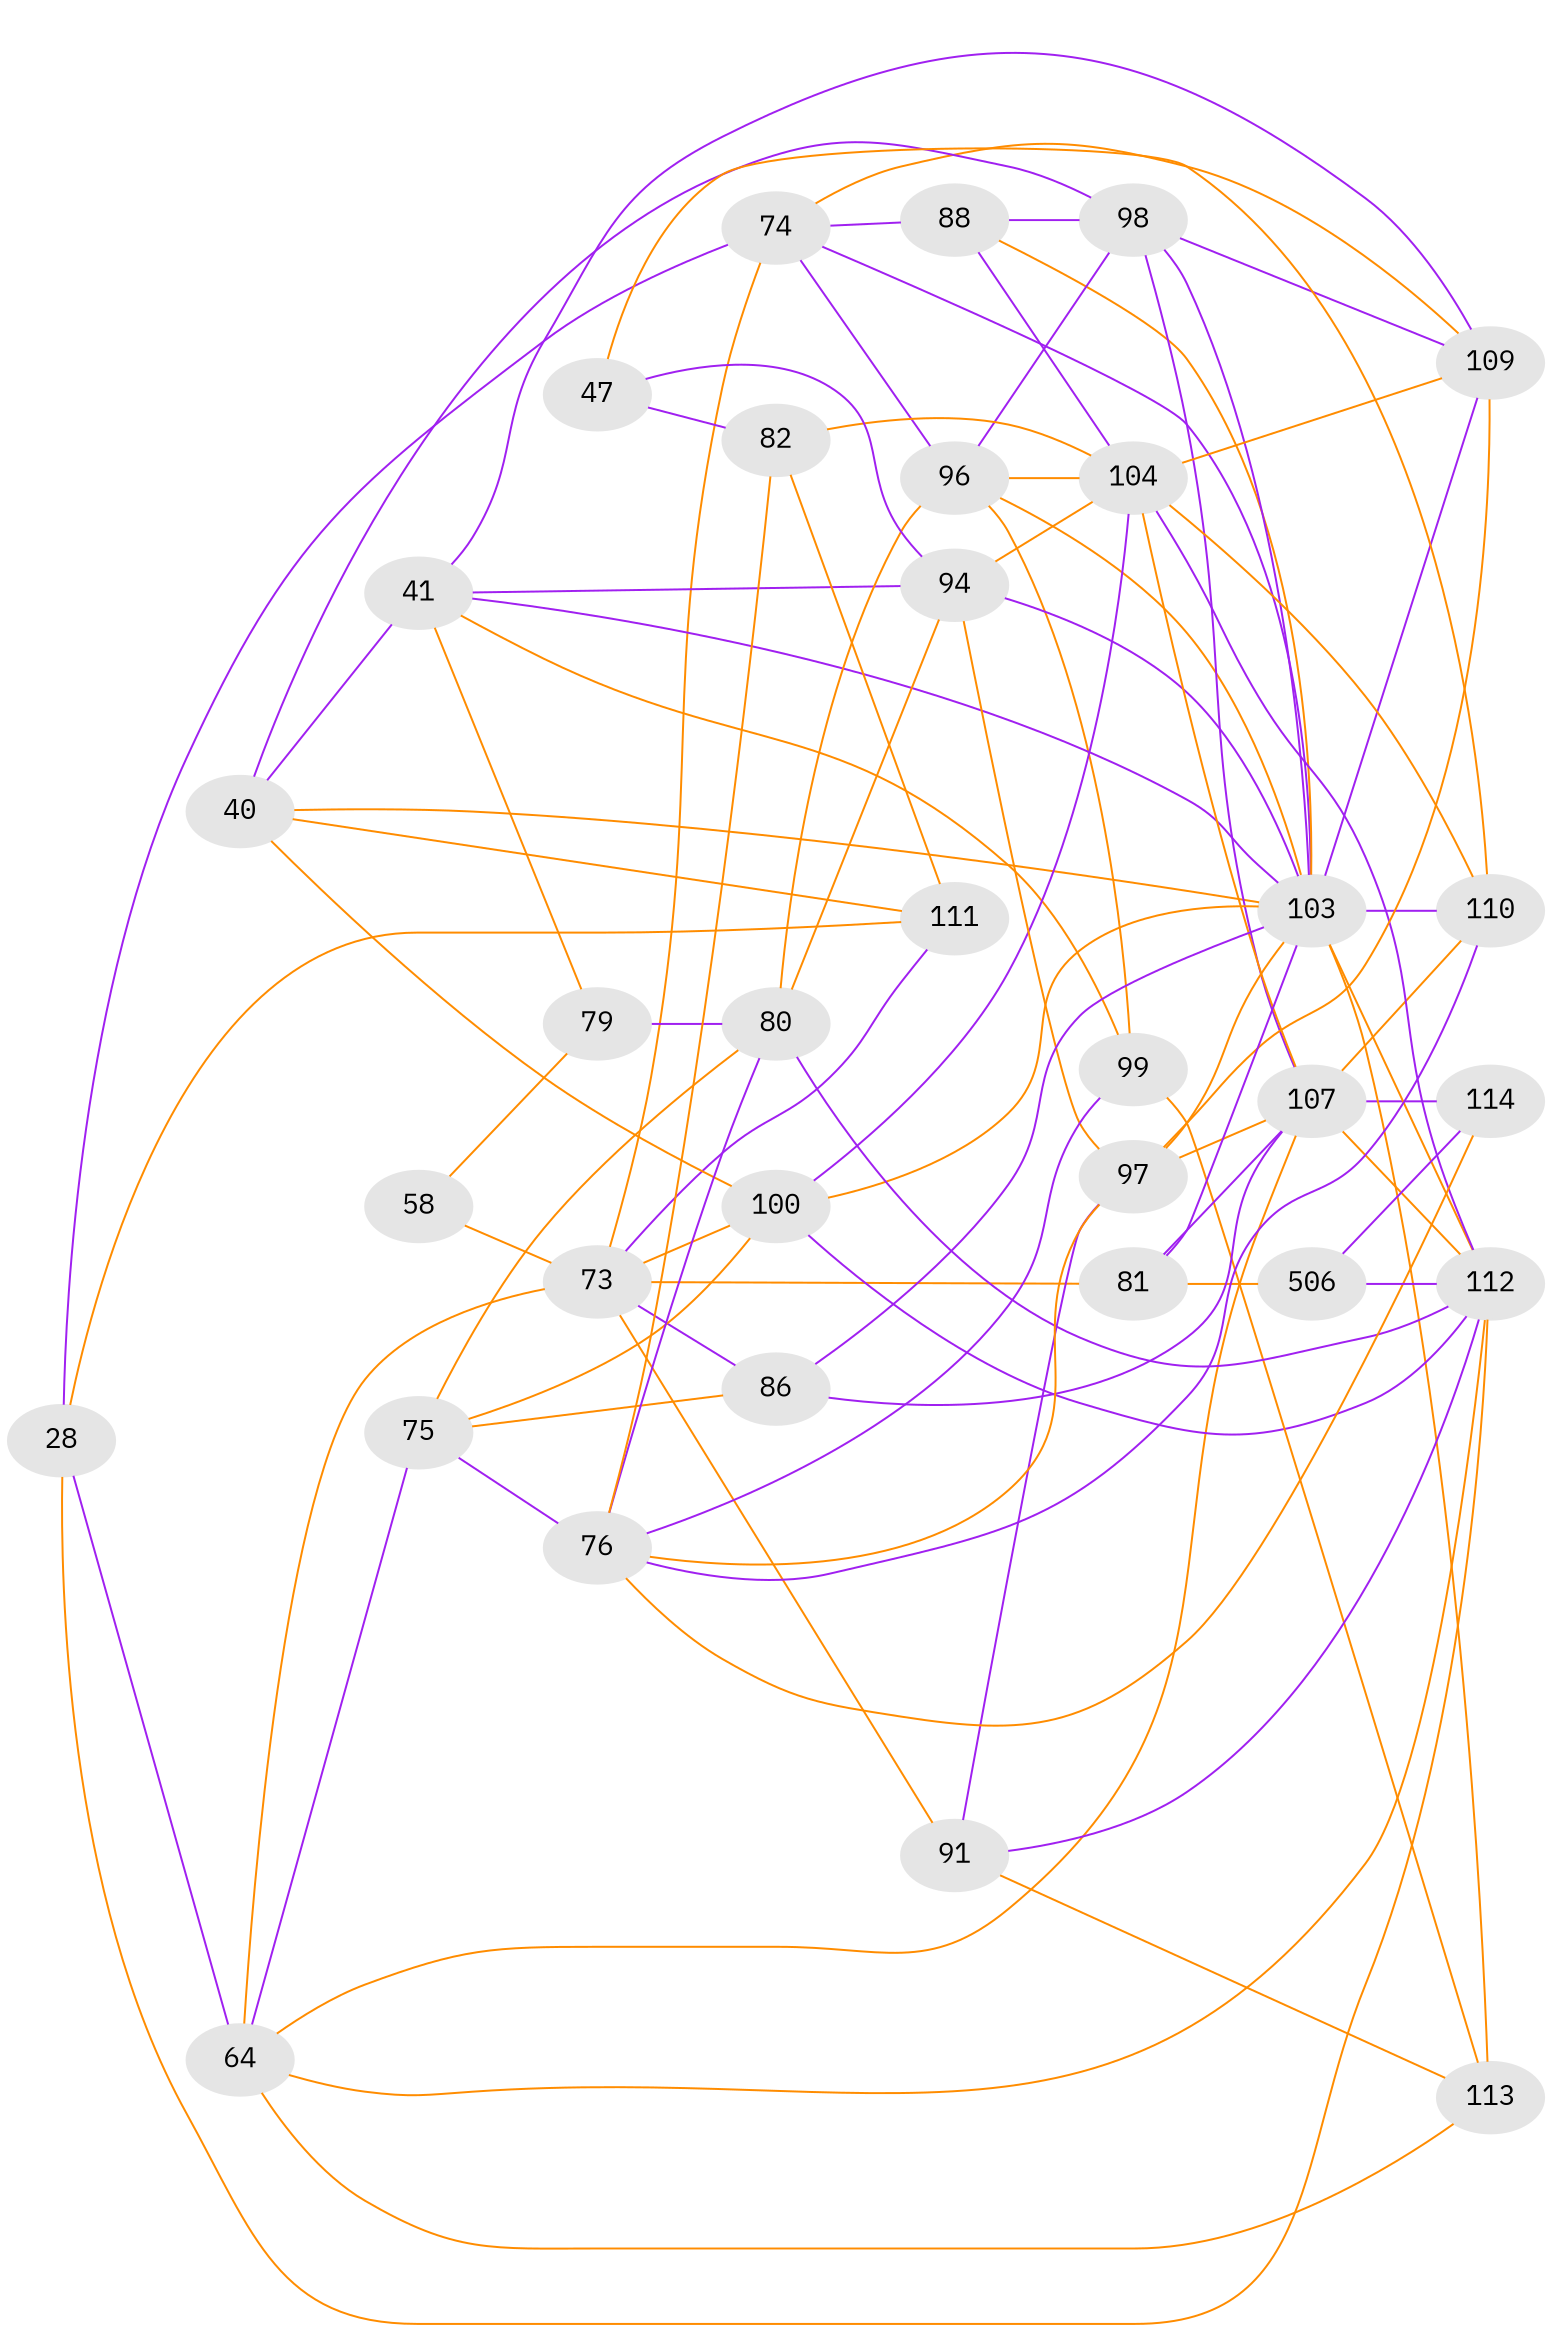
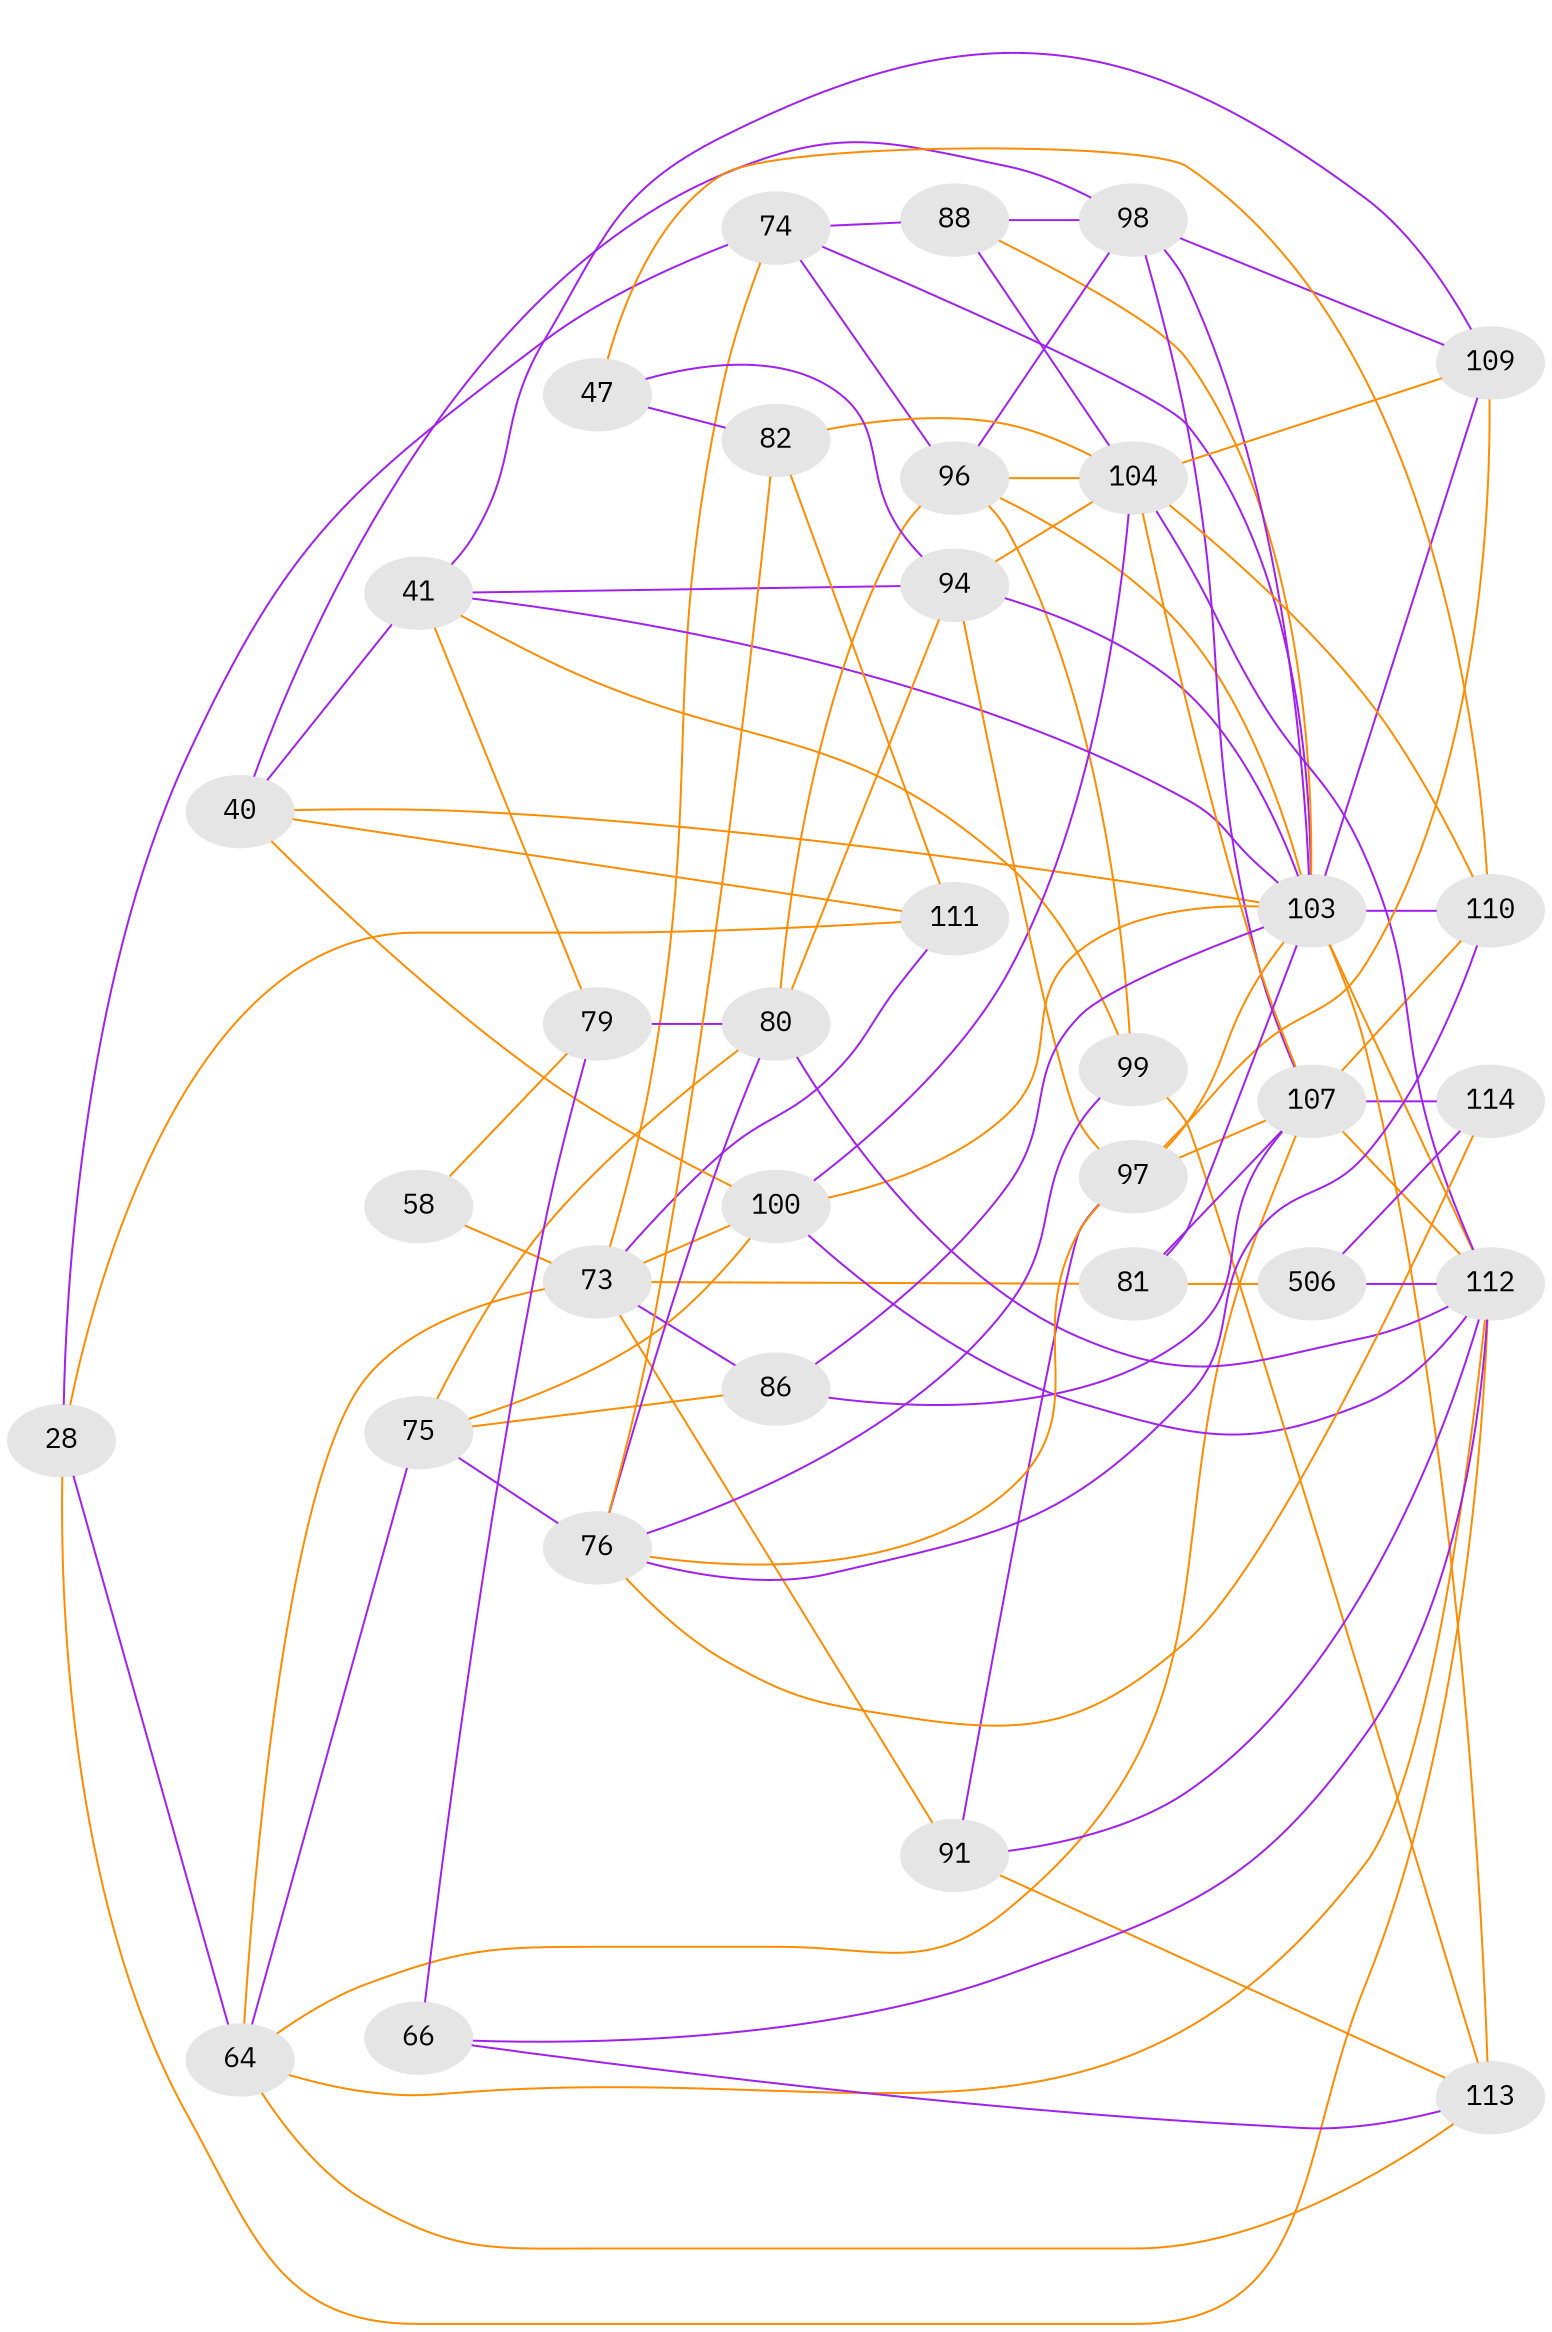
(1225, 179) -> none
none -> (419, 2038)
